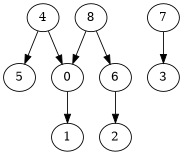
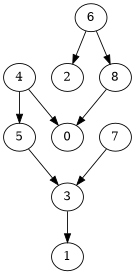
(102, 44) -> (102, 44)
(67, 103) -> (67, 223)
none -> (41, 164)
